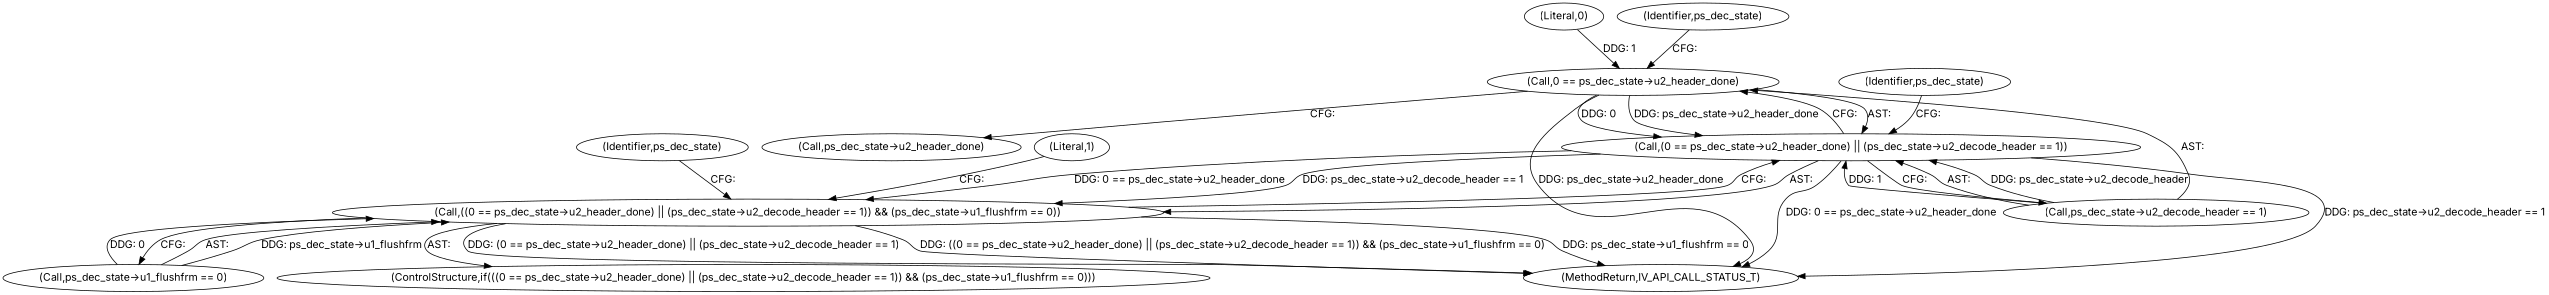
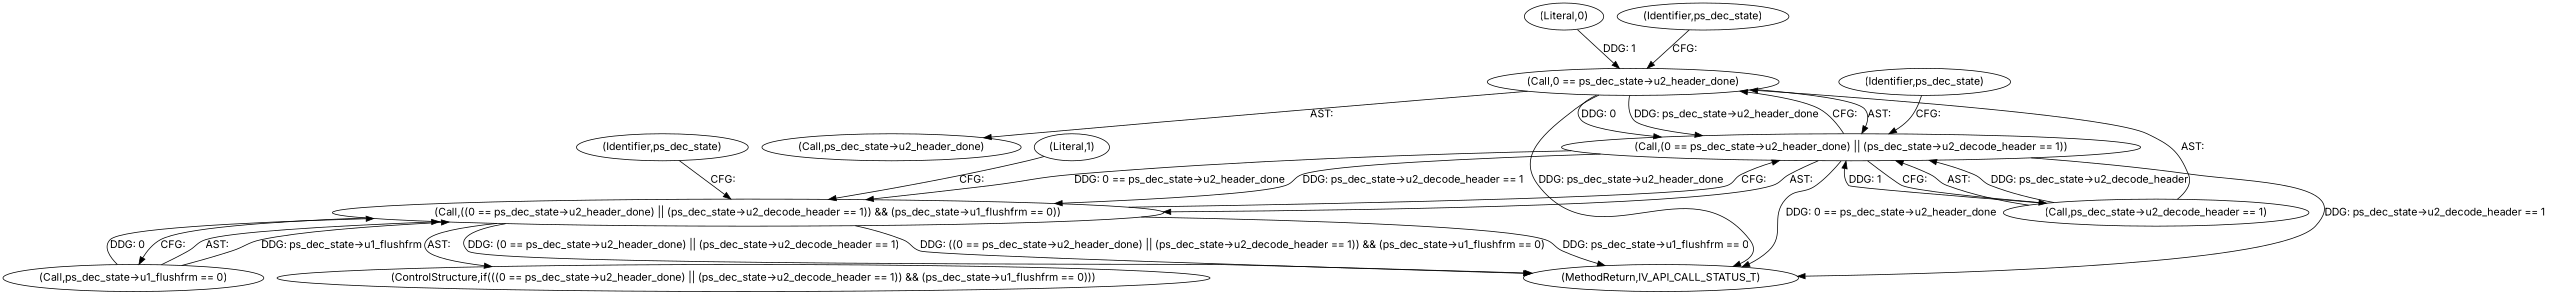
(1324, 115) -> (1323, 115)
